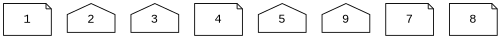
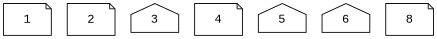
(91, 19) -> (91, 19)
(346, 19) -> (346, 19)
(410, 19) -> none
